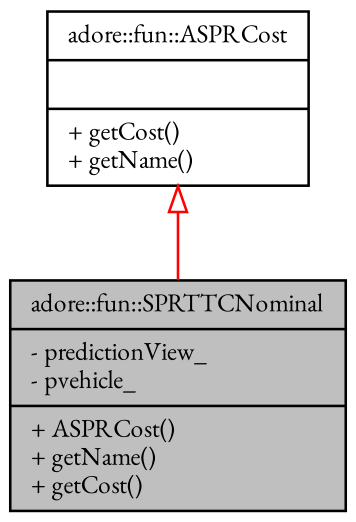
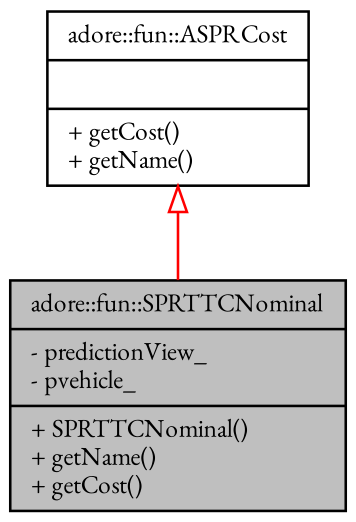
(104, 429) -> (140, 429)
